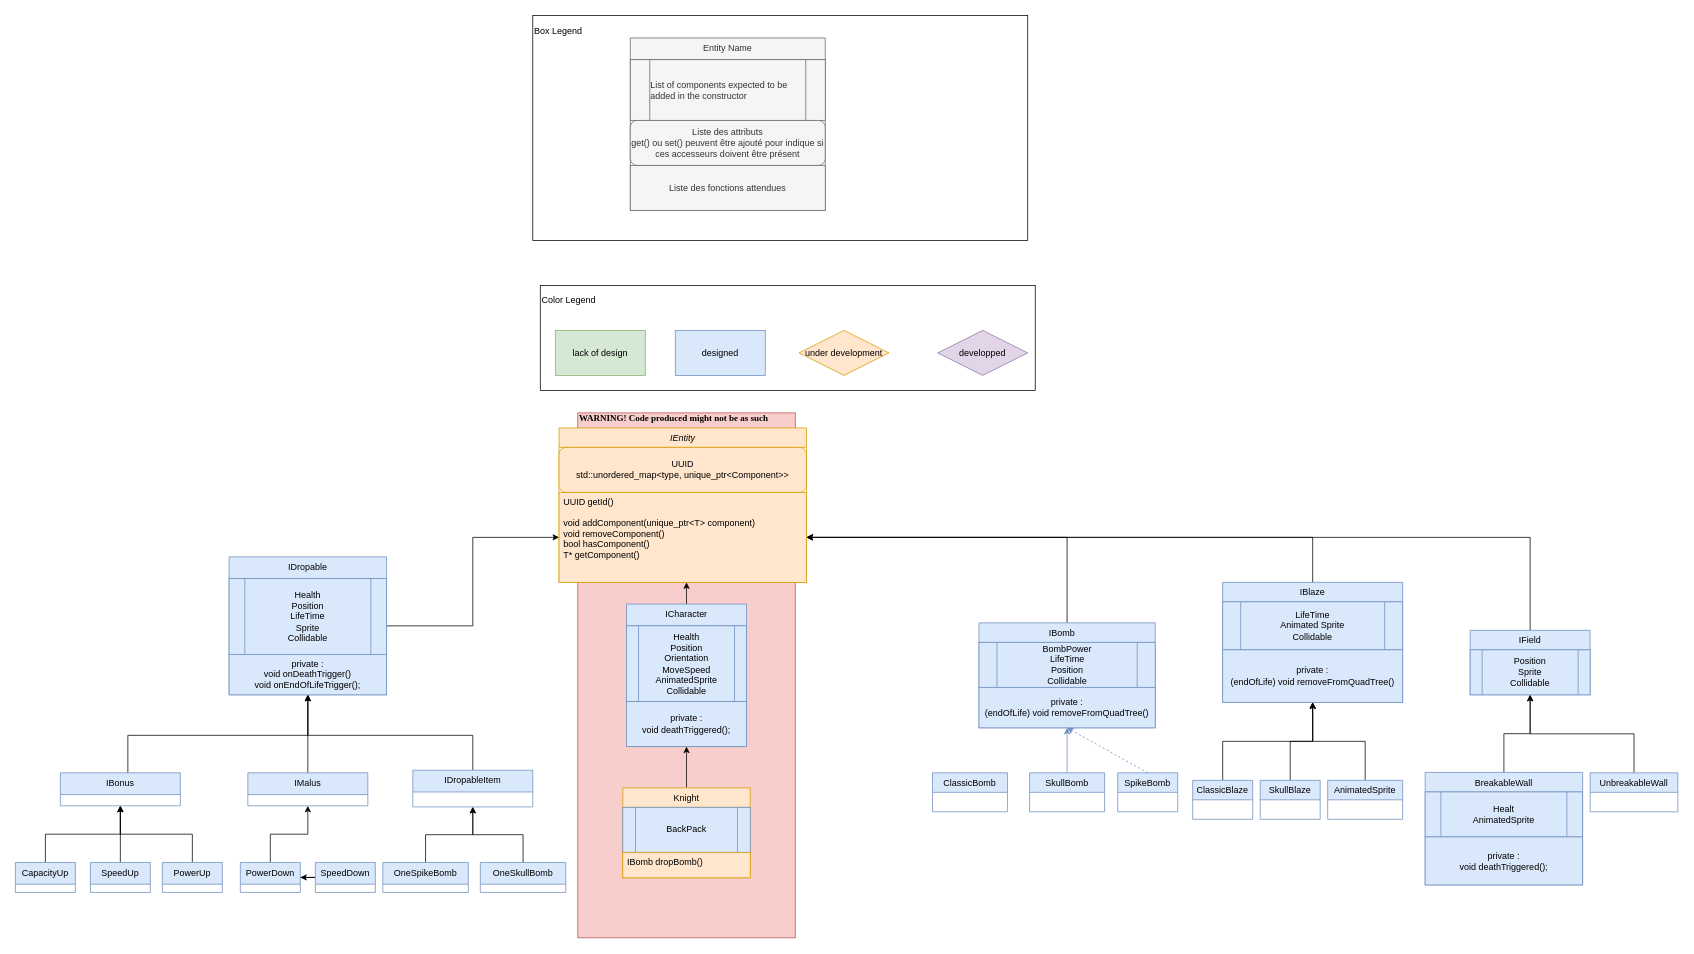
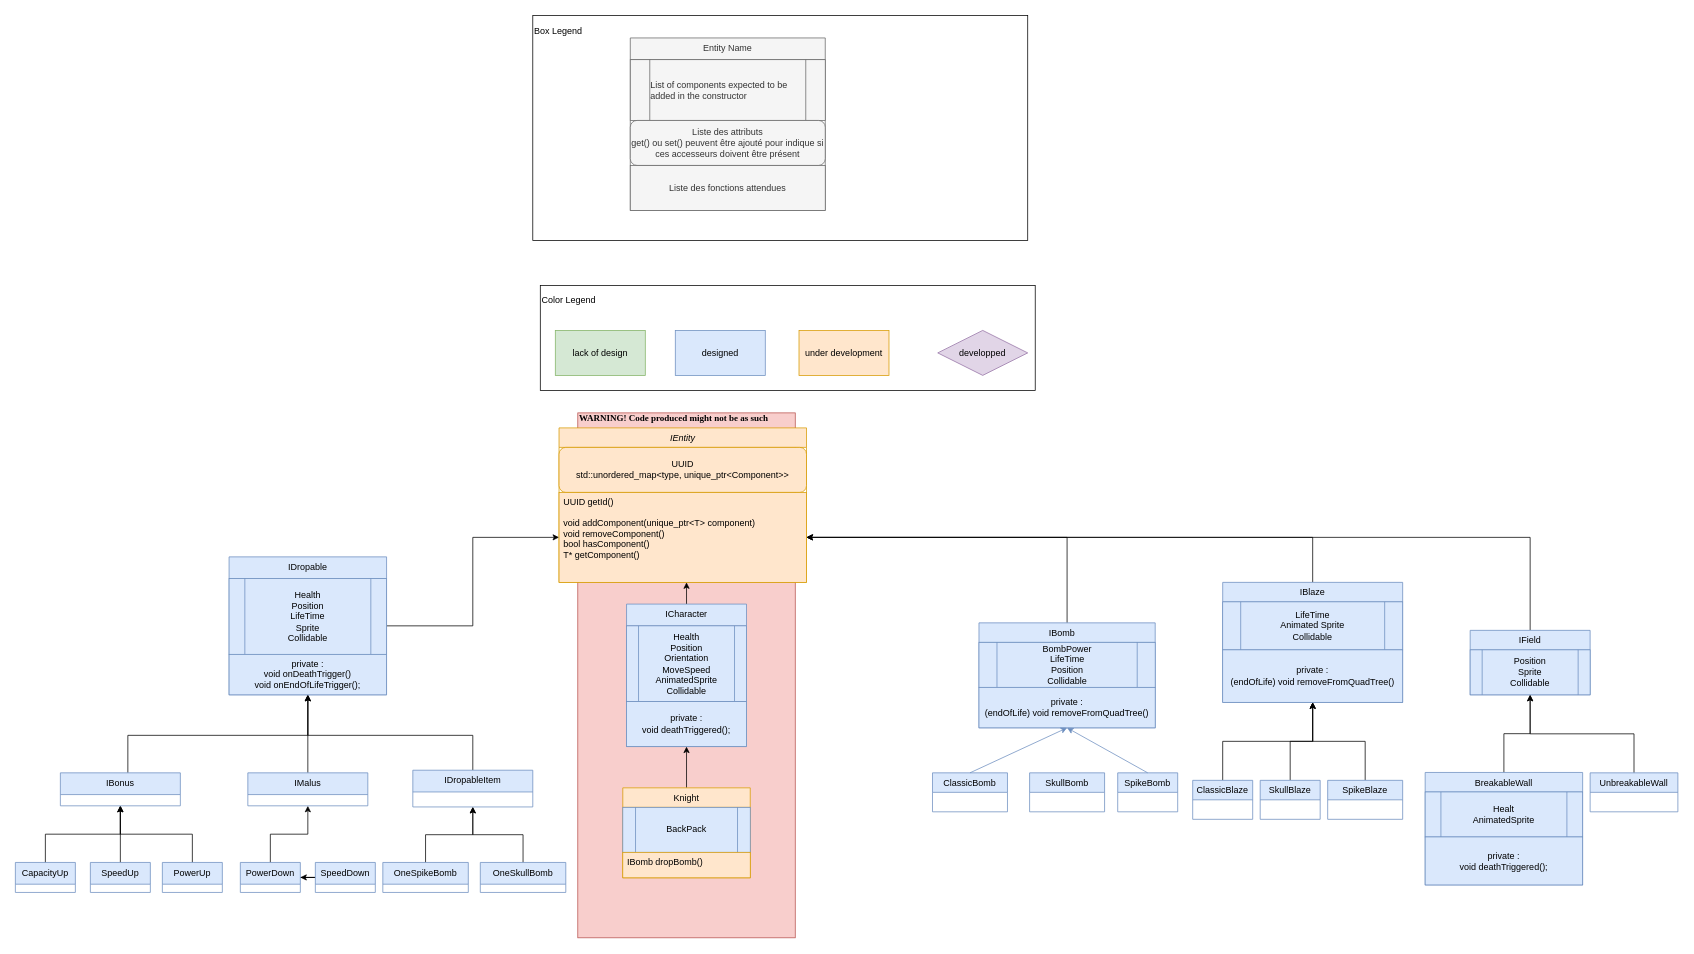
(844, 353) -> (844, 353)
(1067, 734) -> none
none -> (1017, 751)
(1109, 751) -> (1109, 751)
(1365, 791) -> (1365, 791)
